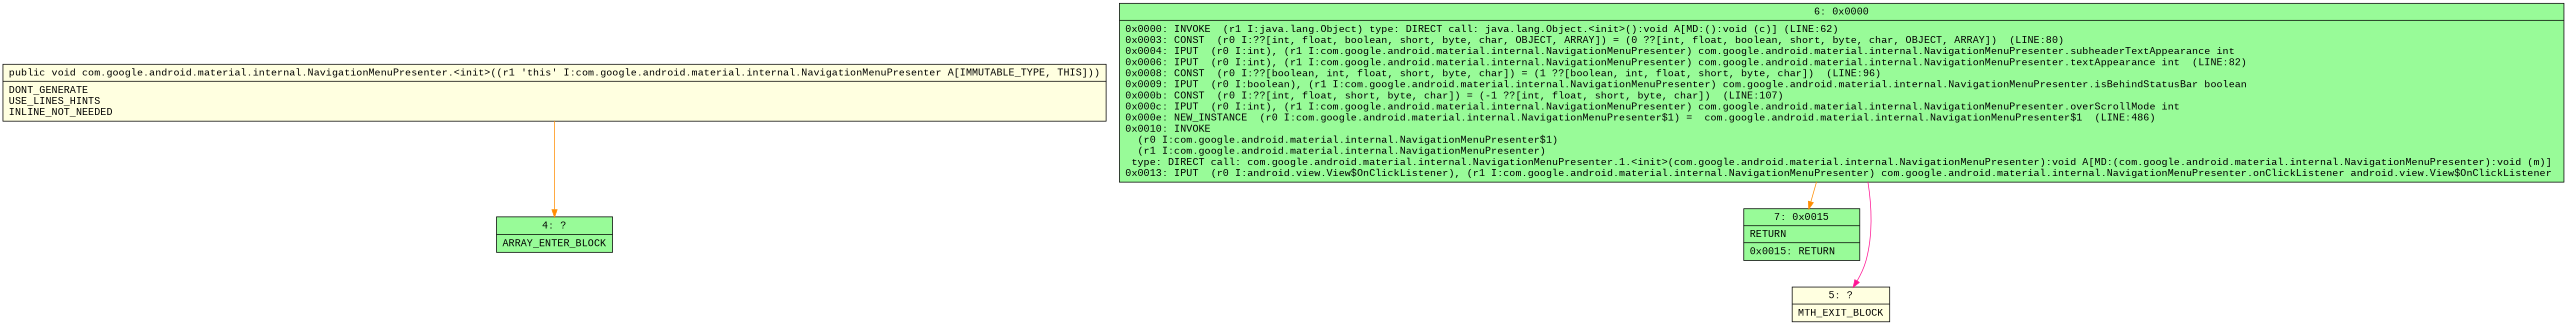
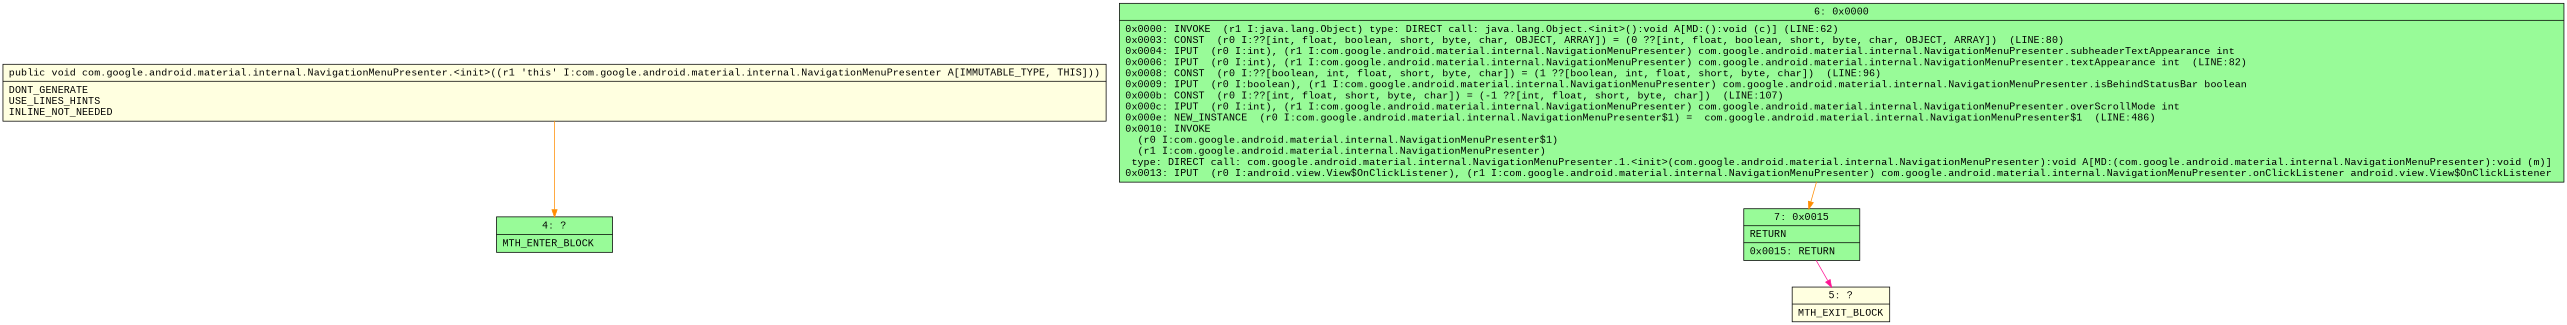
(1871, 233) -> (1822, 270)
(555, 243) -> (548, 243)
